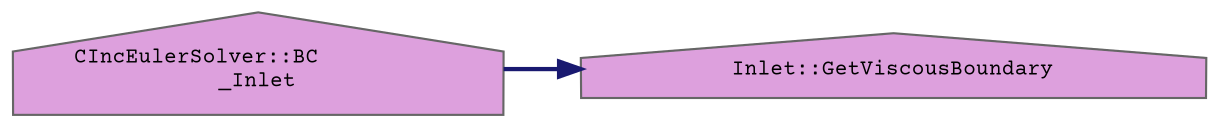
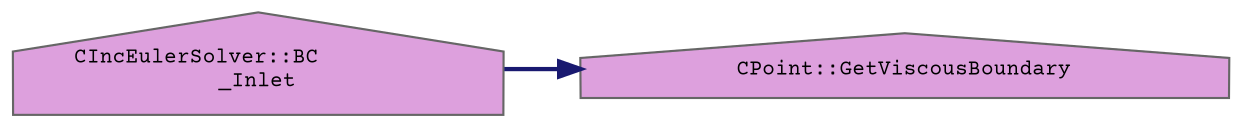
(894, 69) -> (905, 69)
